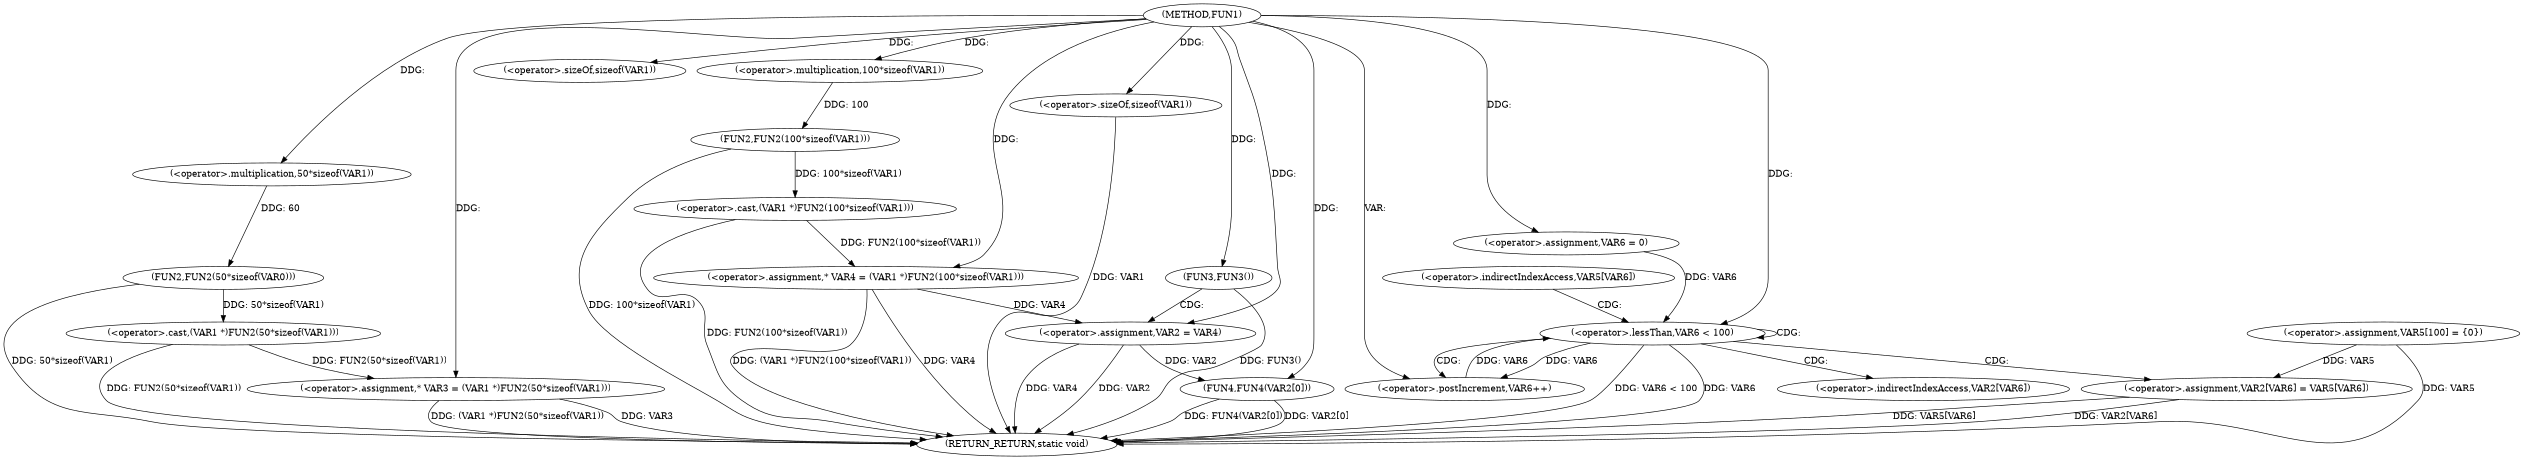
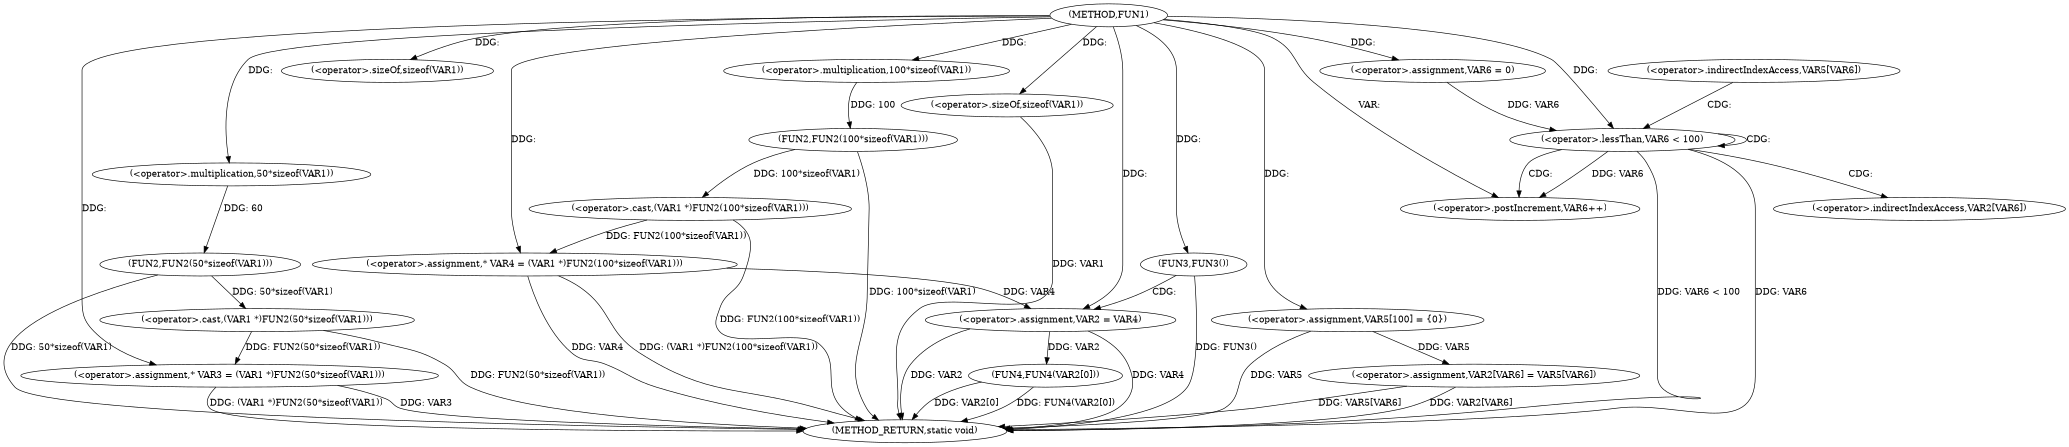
(1314, 184) -> (1265, 134)
(223, 278) -> (200, 264)
(1497, 347) -> none
(1939, 360) -> none
(1017, 445) -> (905, 431)
